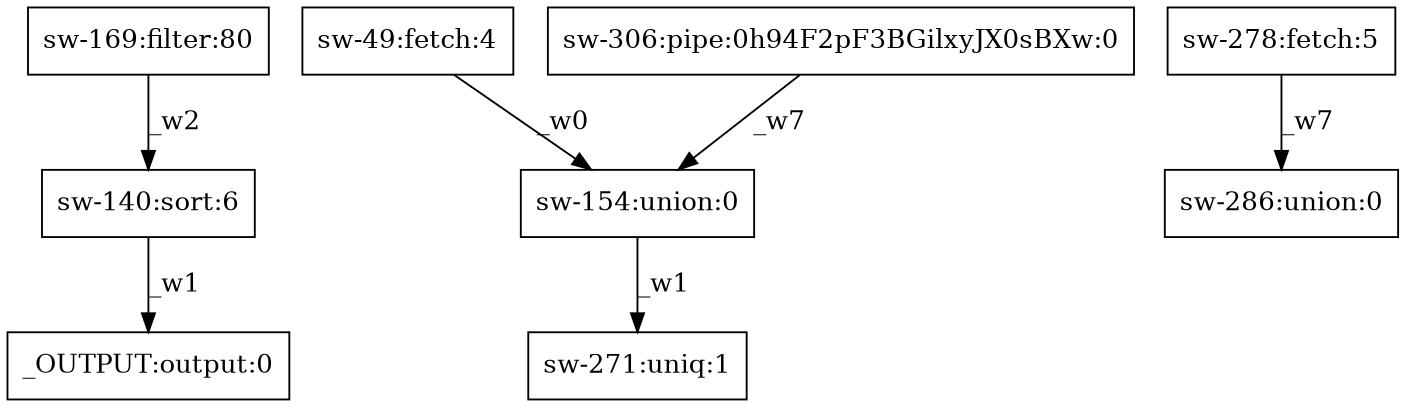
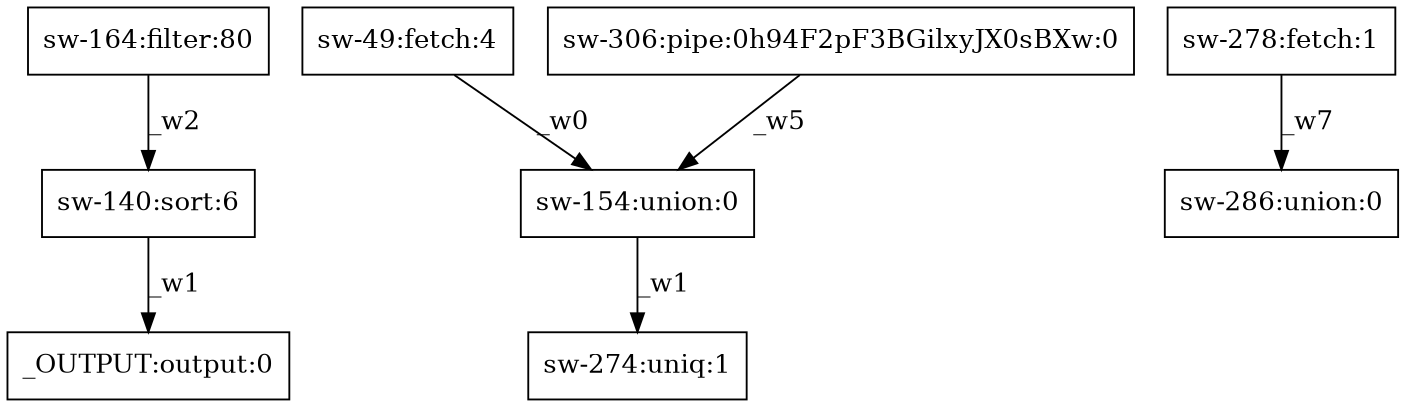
(148, 41) -> (148, 41)
(1281, 41) -> (1281, 41)
(779, 122) -> (779, 122)
(637, 366) -> (637, 366)
